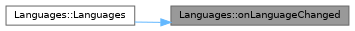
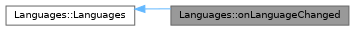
(148, 22) -> (158, 9)
